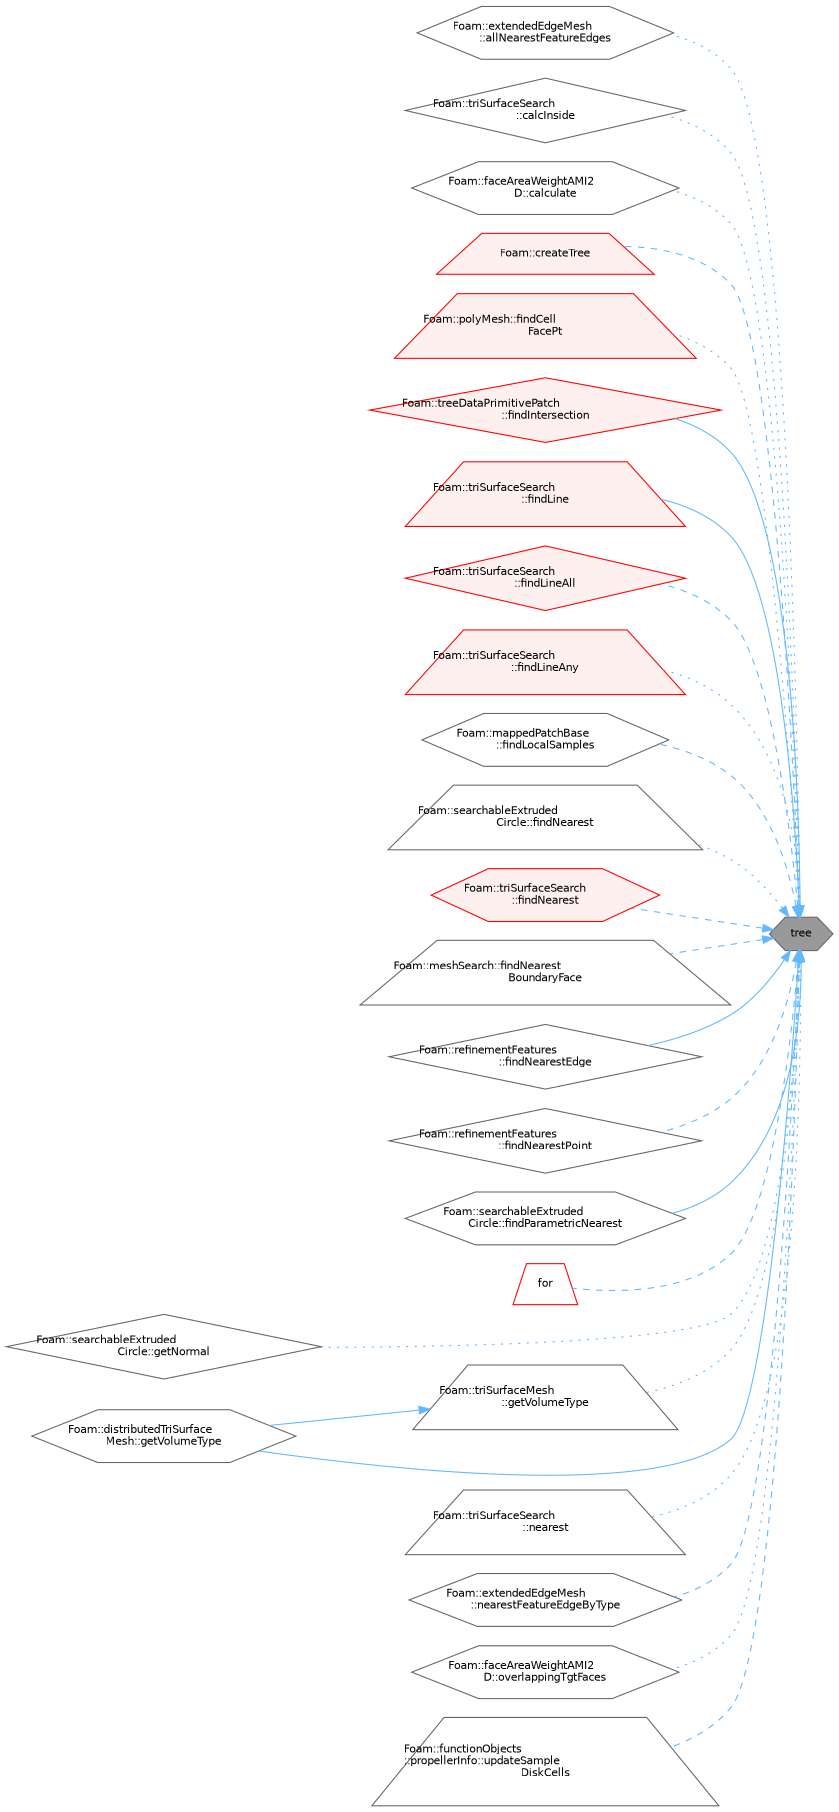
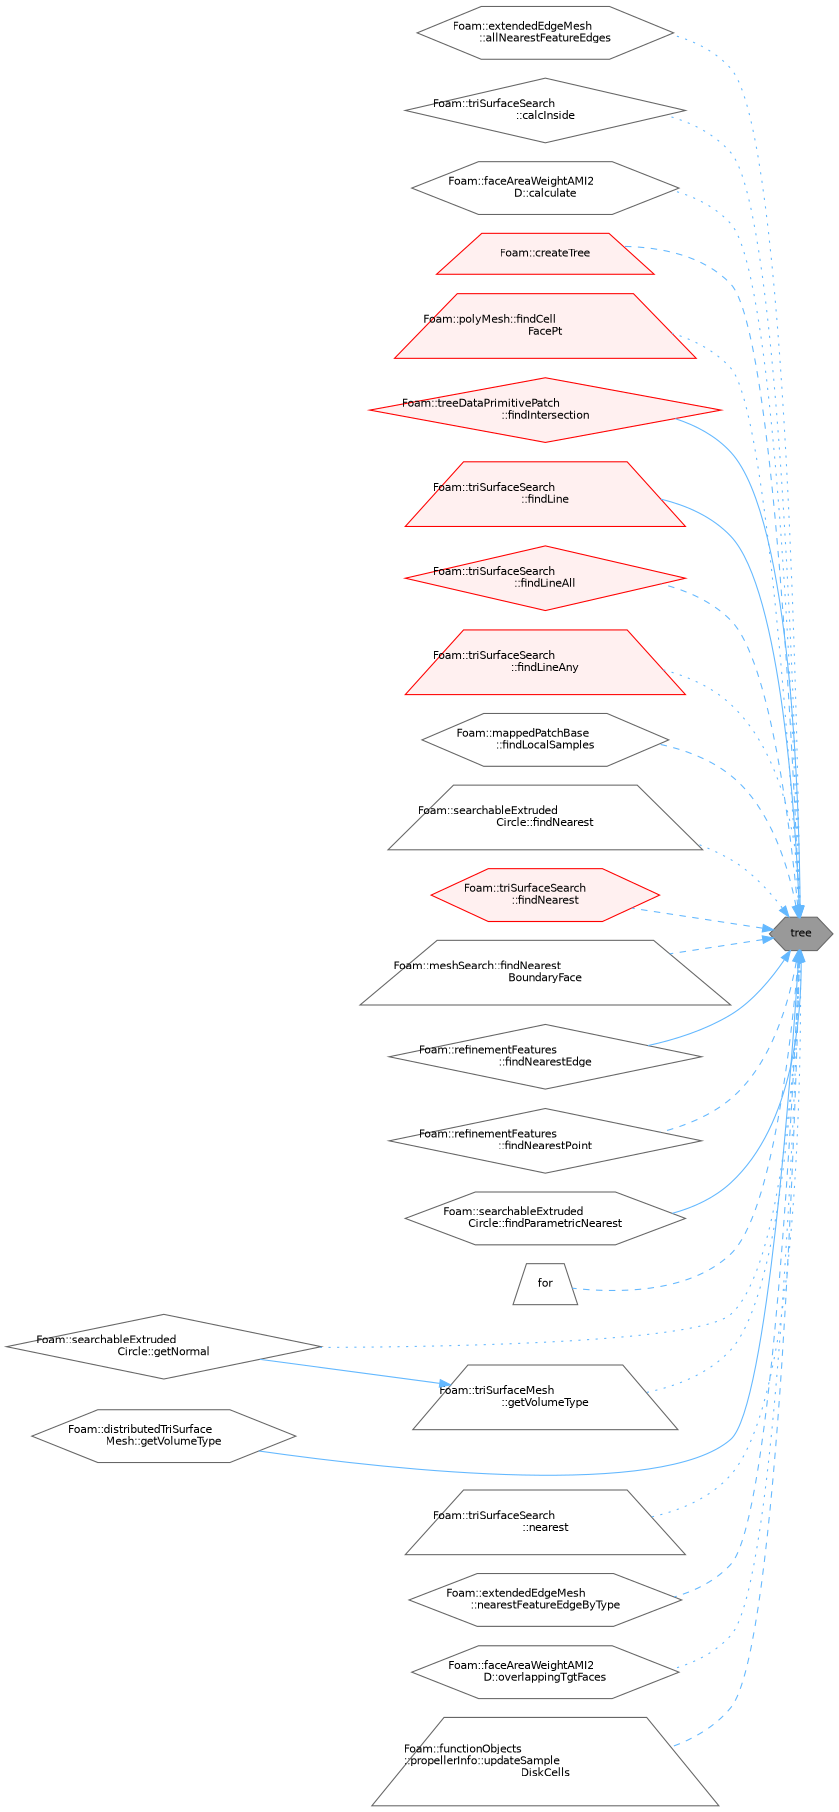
(545, 1284) -> (545, 1284)
(344, 1418) -> (350, 1371)
